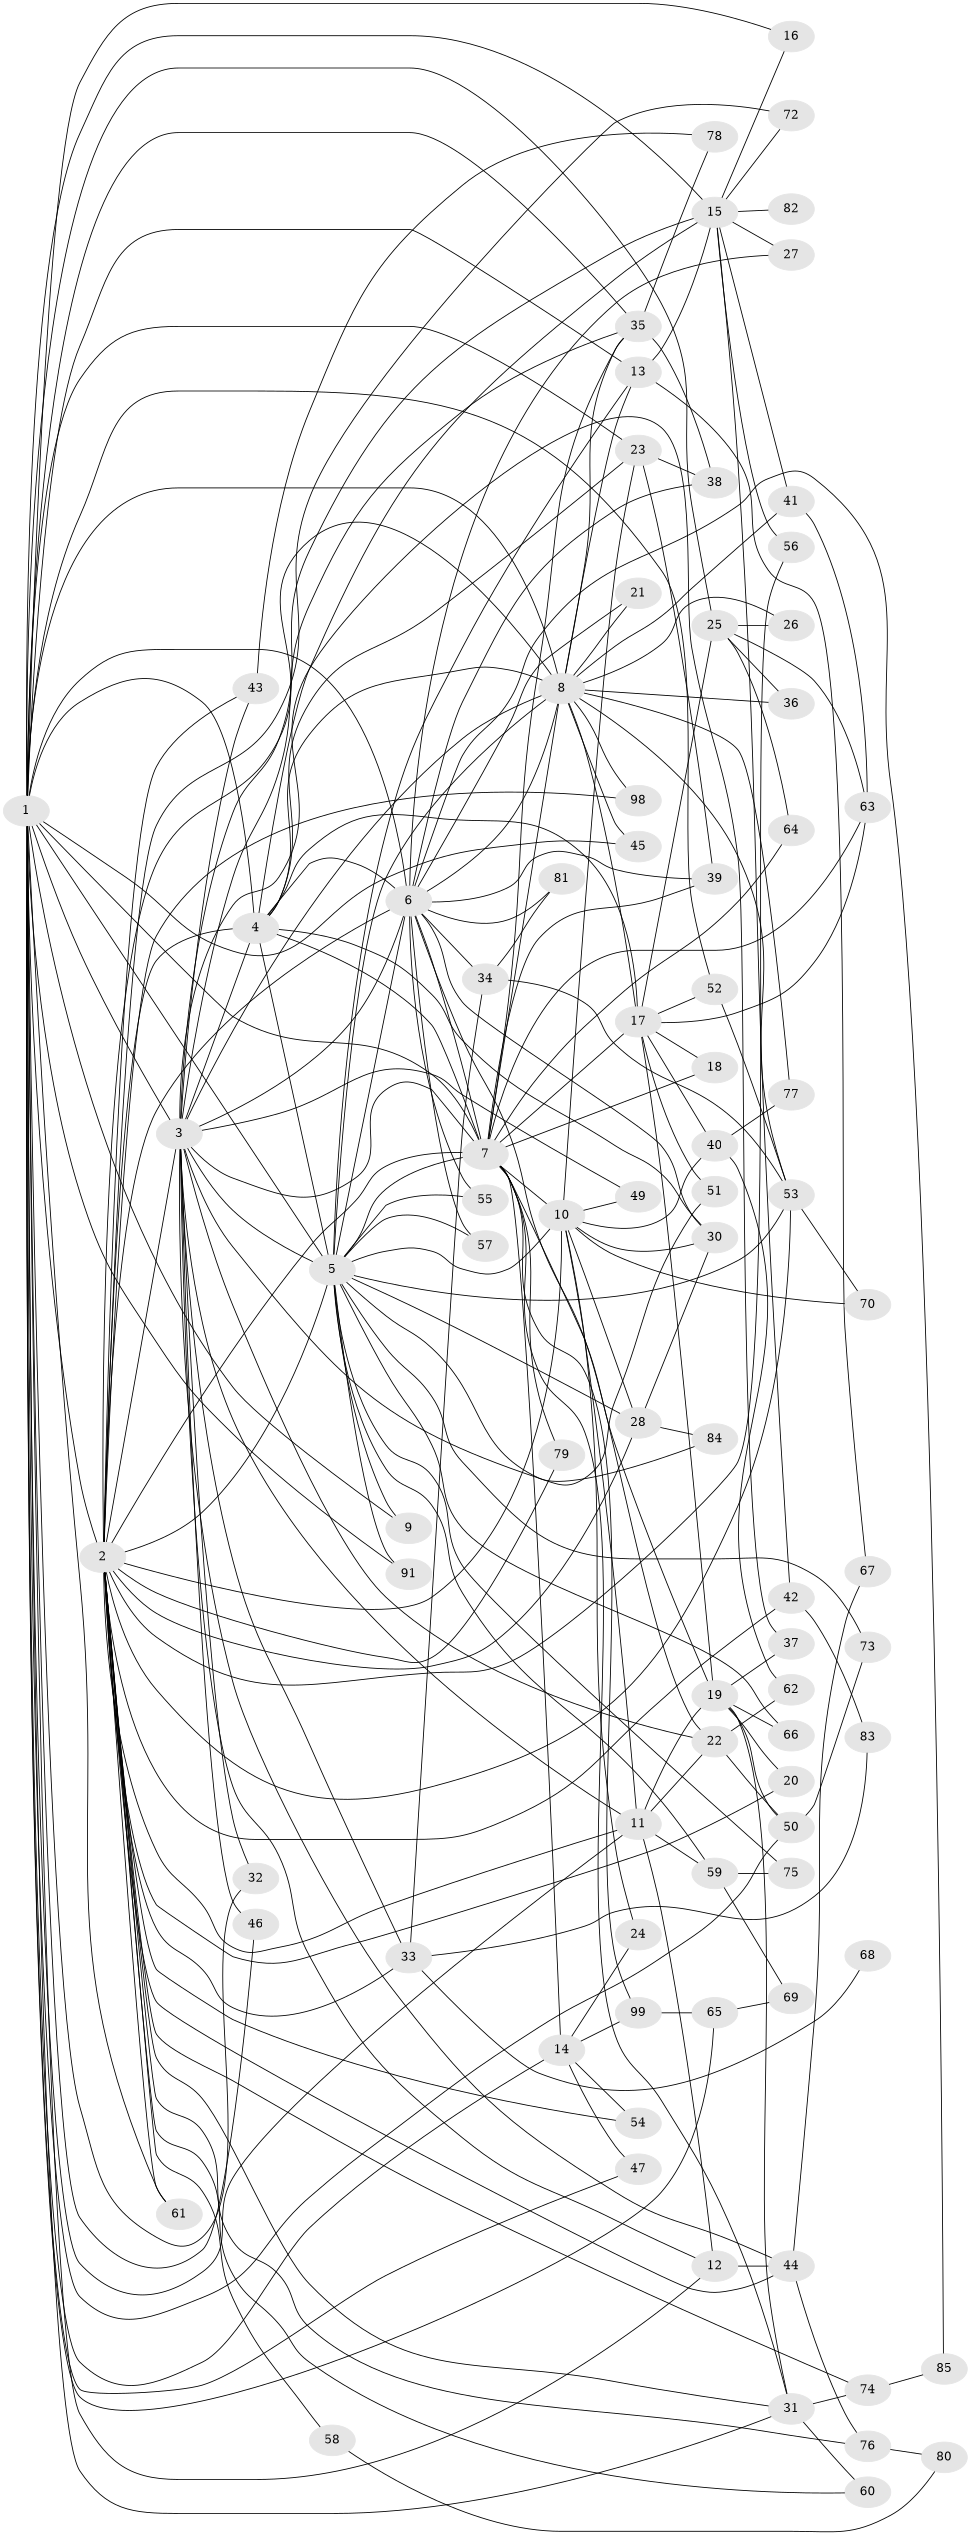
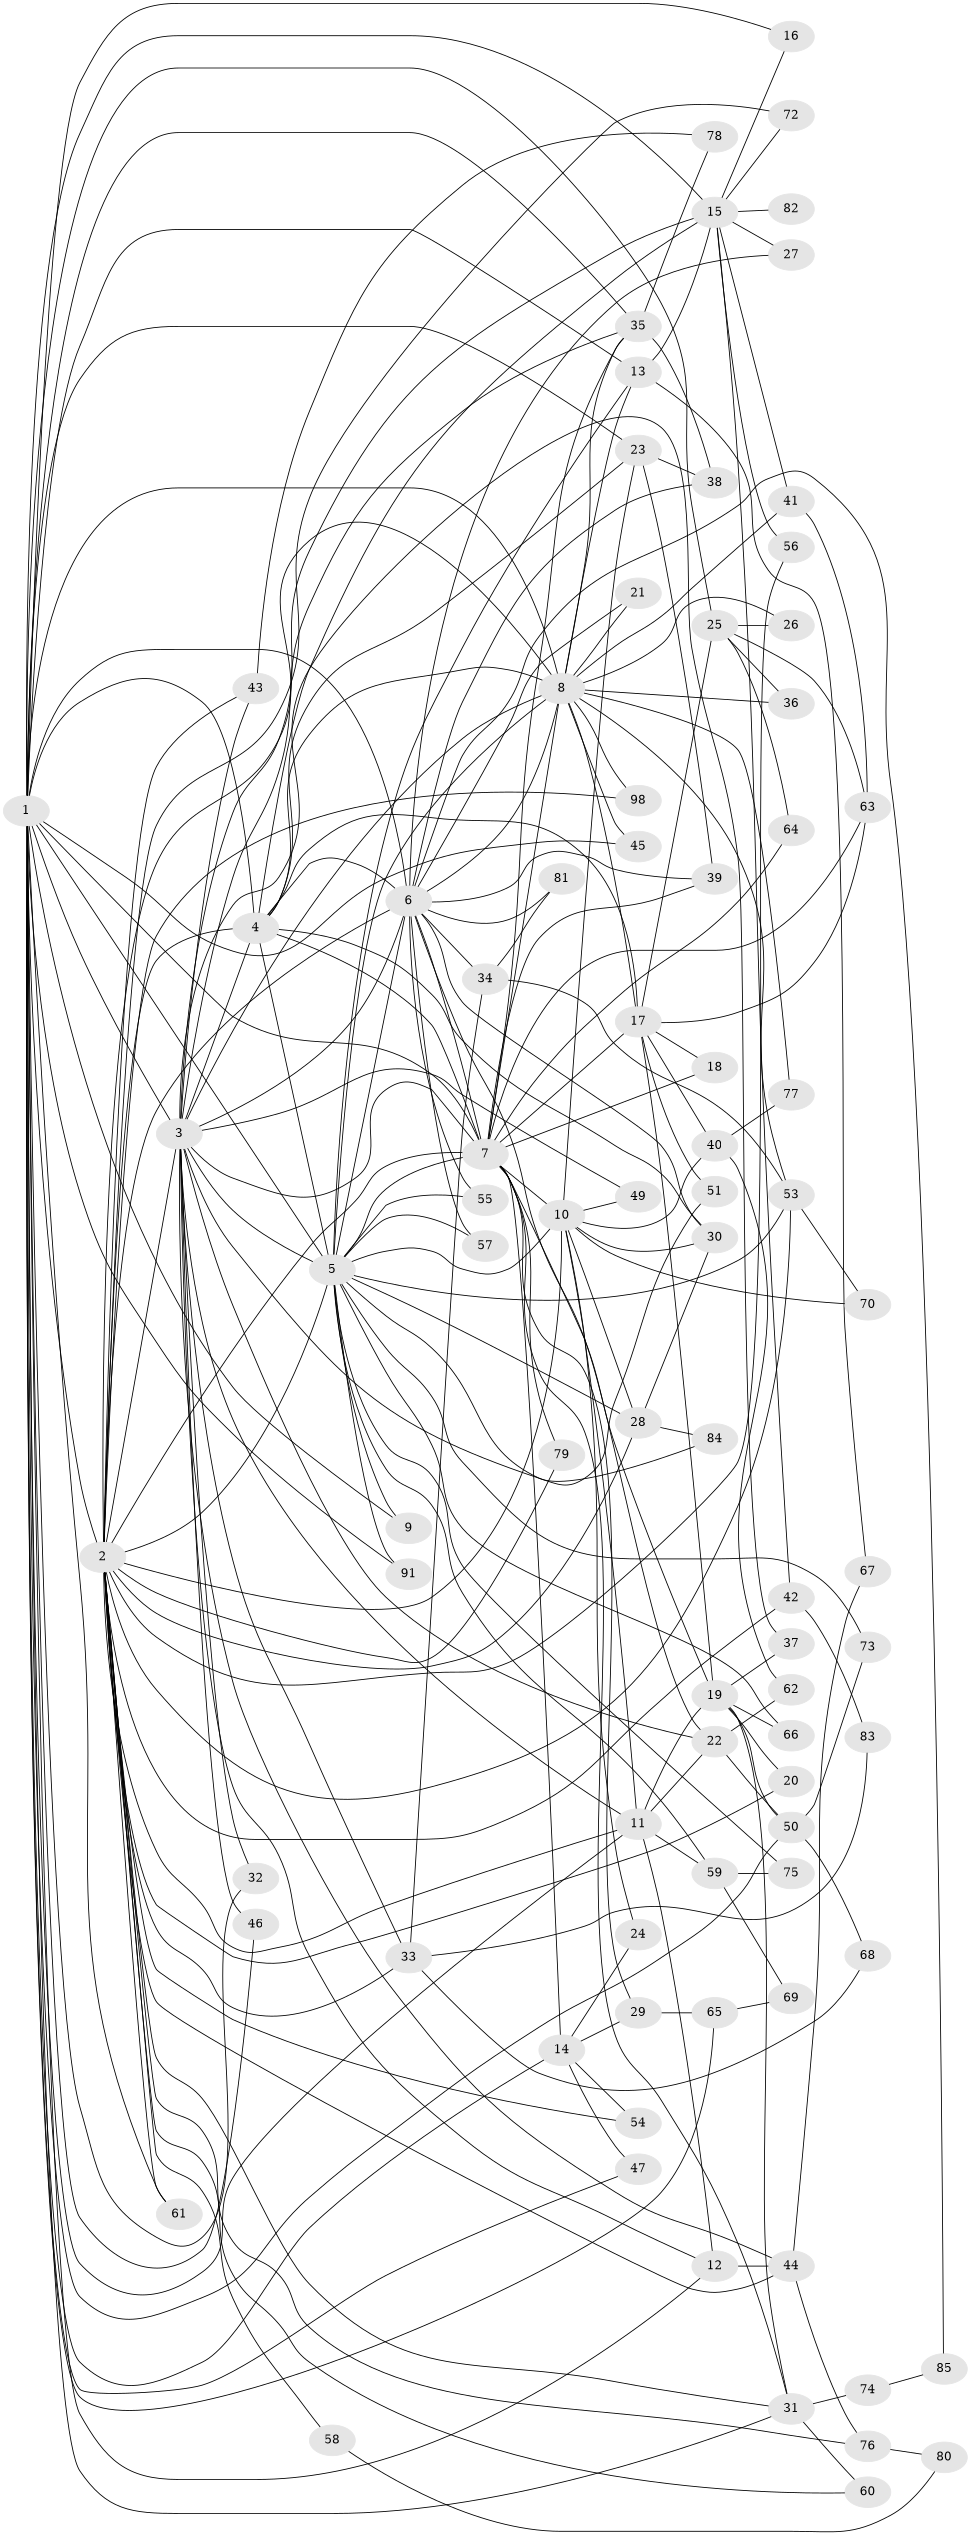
(715, 989) -> none
none -> (837, 1888)
(638, 2013) -> (638, 2013)
(263, 2098) -> none
